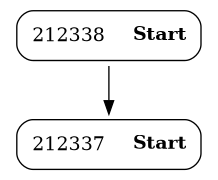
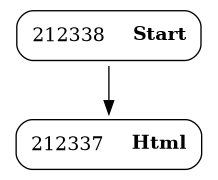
(160, 143) -> (159, 143)
